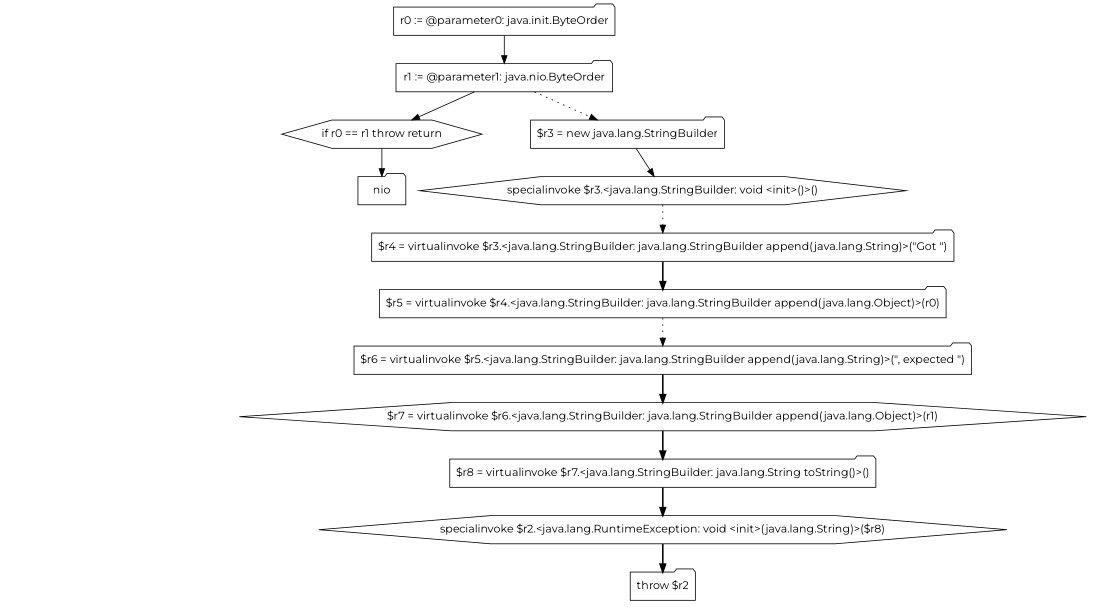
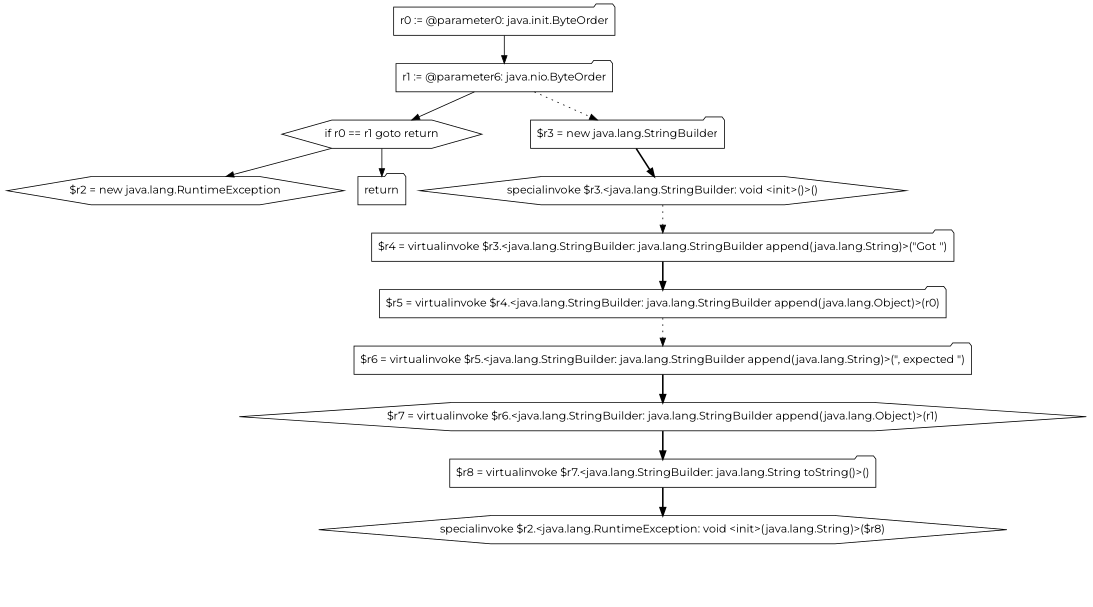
(504, 78) -> (504, 78)
(382, 134) -> (382, 134)
(643, 159) -> (643, 159)
none -> (175, 191)
(382, 191) -> (382, 191)
(663, 586) -> none
